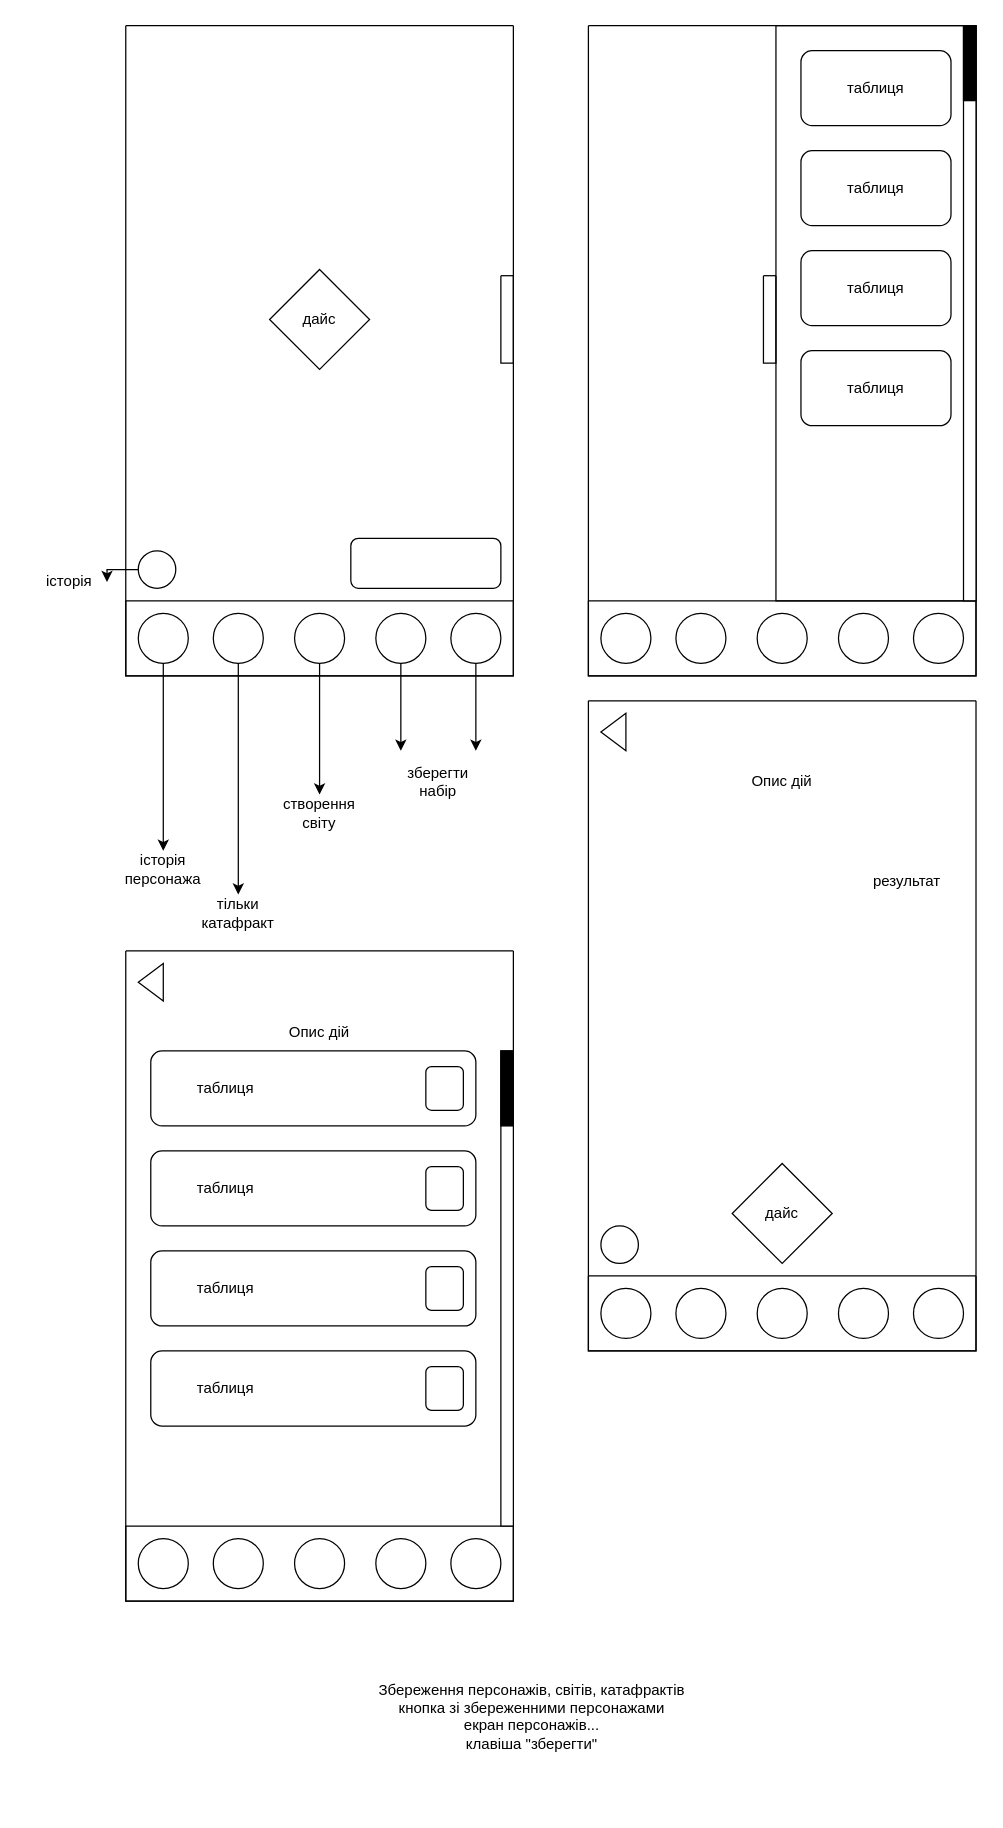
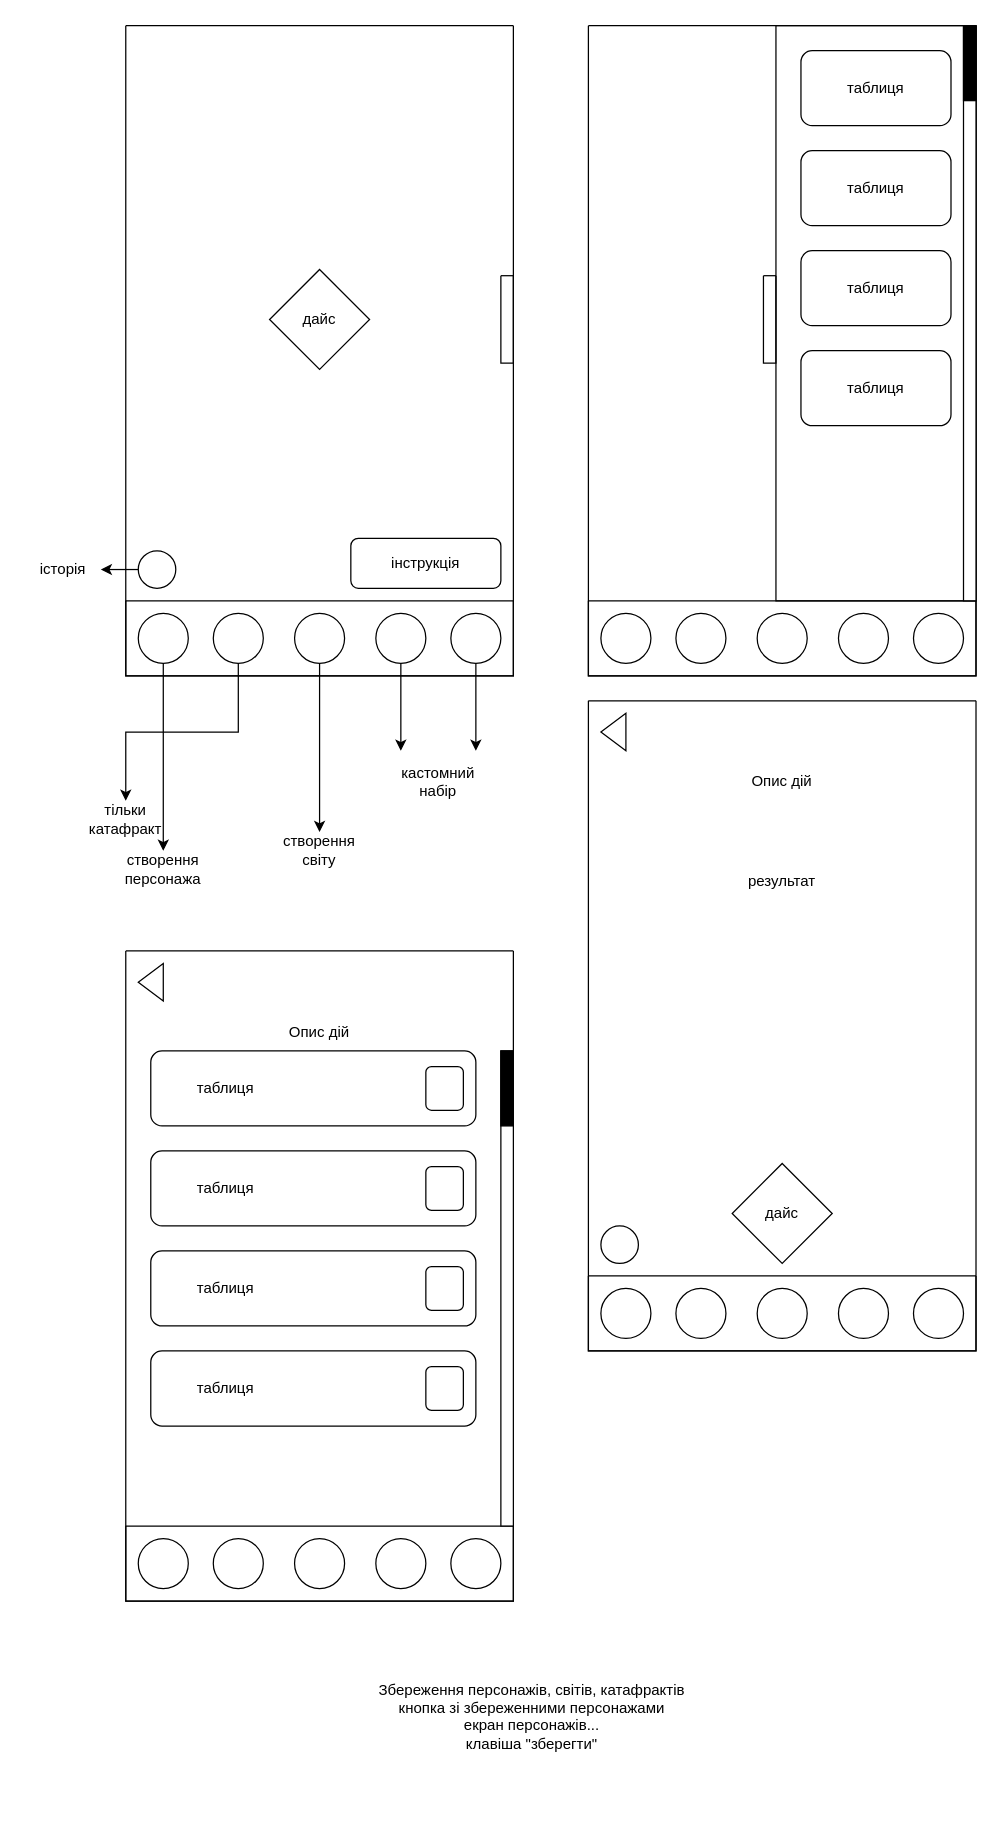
none -> (426, 563)
(69, 582) -> (63, 569)
(438, 782) -> (438, 782)
(319, 813) -> (319, 851)
(163, 869) -> (163, 869)
(907, 882) -> (782, 882)
(238, 913) -> (126, 819)
